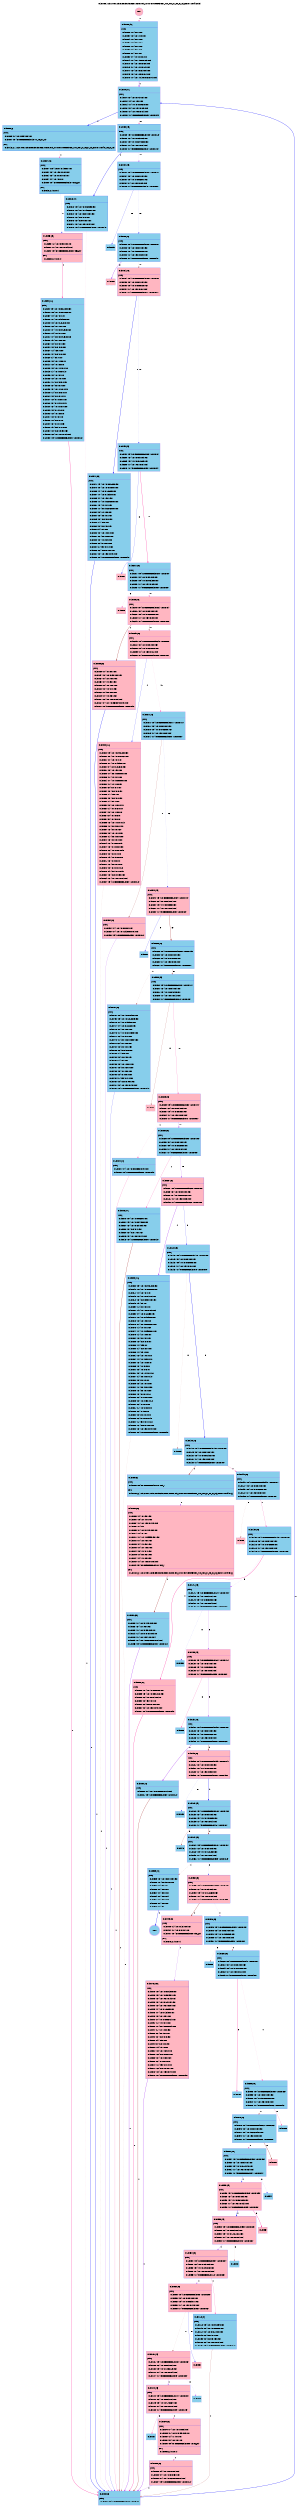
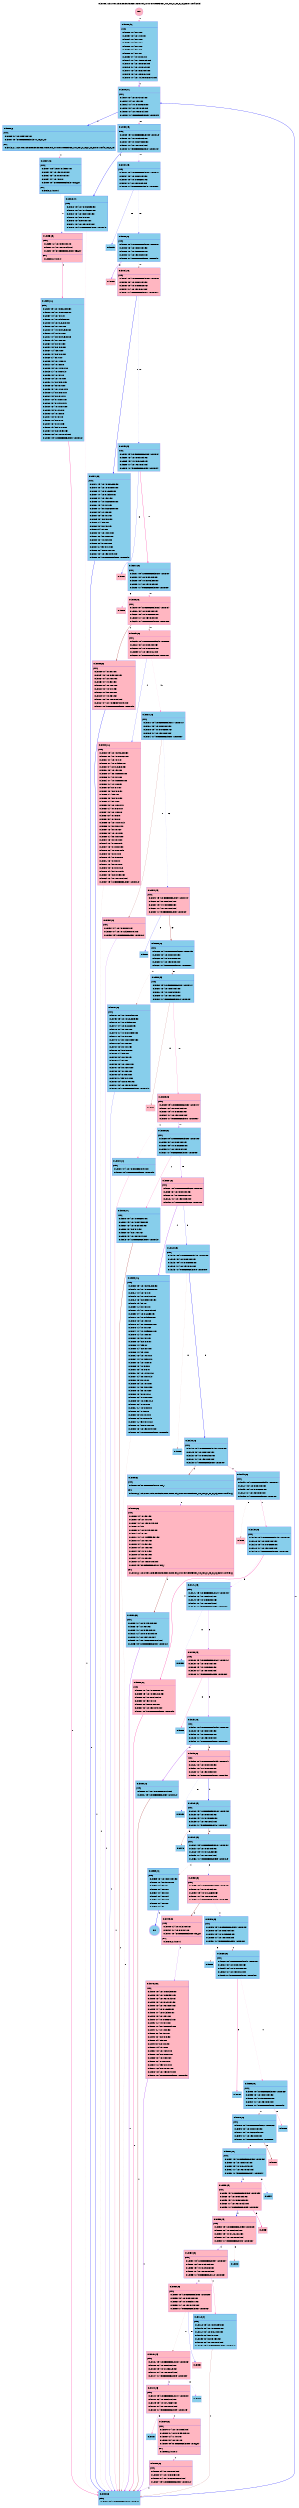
(154, 1930) -> (154, 1930)
